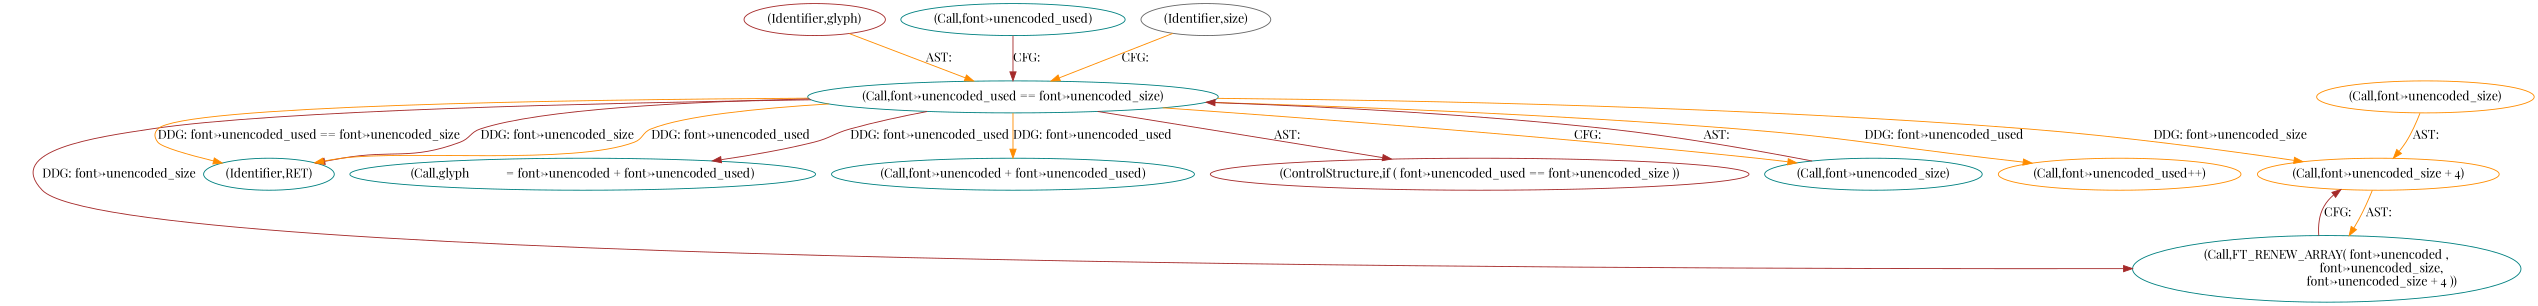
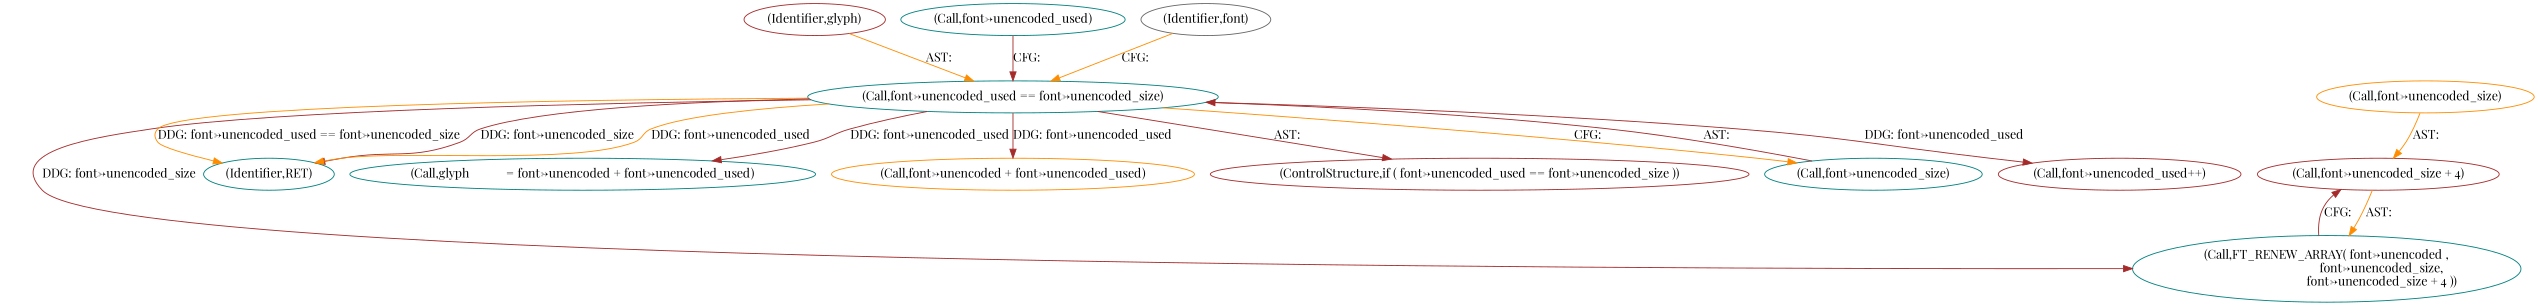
(1206, 20) -> (1206, 20)
(1757, 113) -> none
(1616, 120) -> (1616, 120)
(1013, 131) -> (1013, 131)
(1013, 174) -> (1013, 174)
(2120, 174) -> (2120, 174)
(2378, 174) -> (2378, 174)
